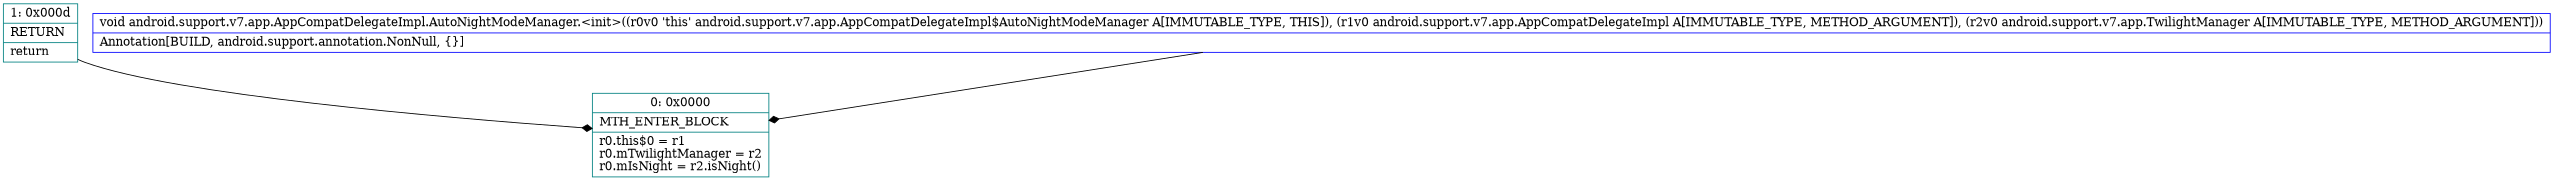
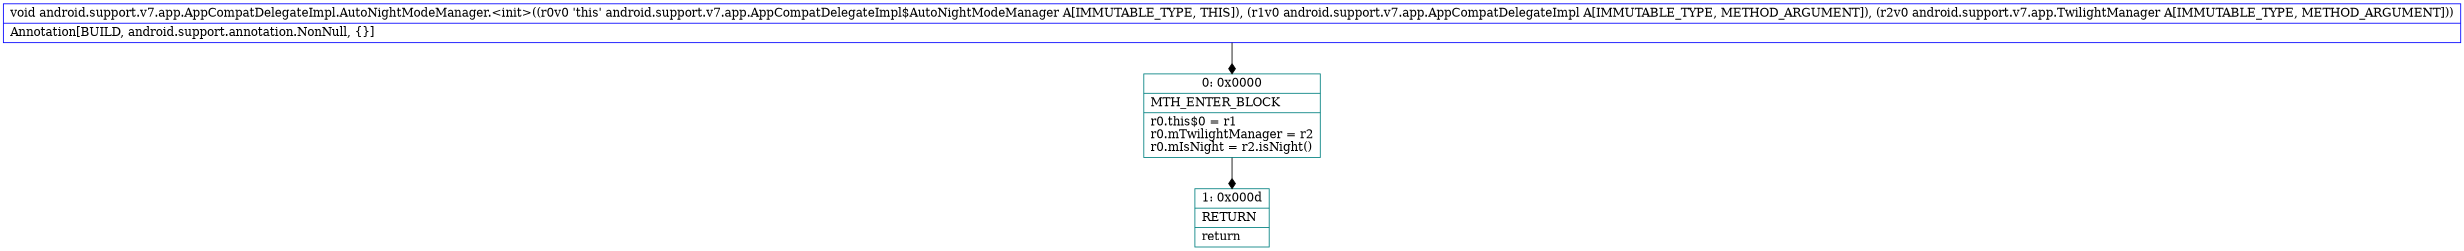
(328, 105) -> (1232, 168)
